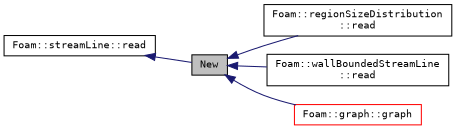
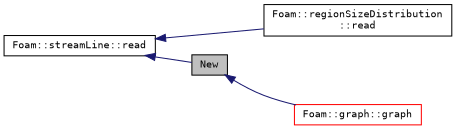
(268, 45) -> (215, 33)
(358, 70) -> none
